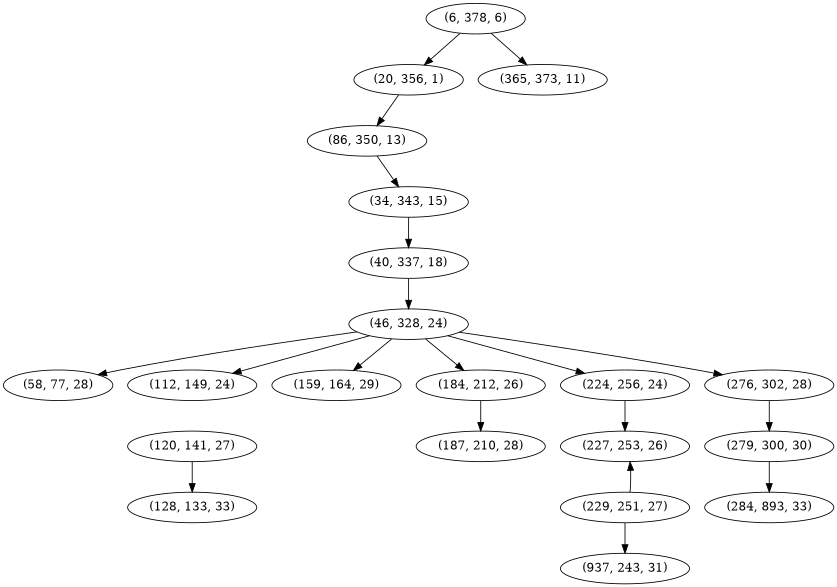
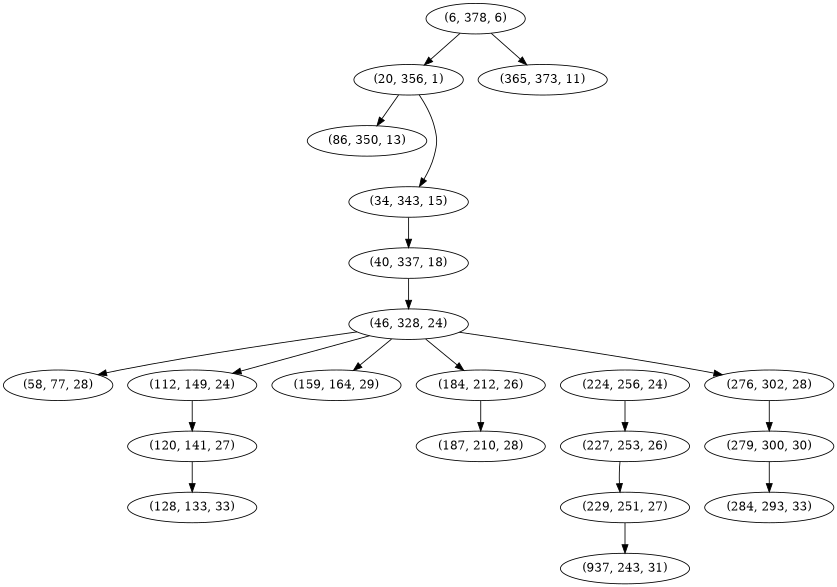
(385, 168) -> (436, 136)
(512, 353) -> none
none -> (192, 412)
(631, 481) -> (619, 473)
(769, 507) -> (769, 507)
